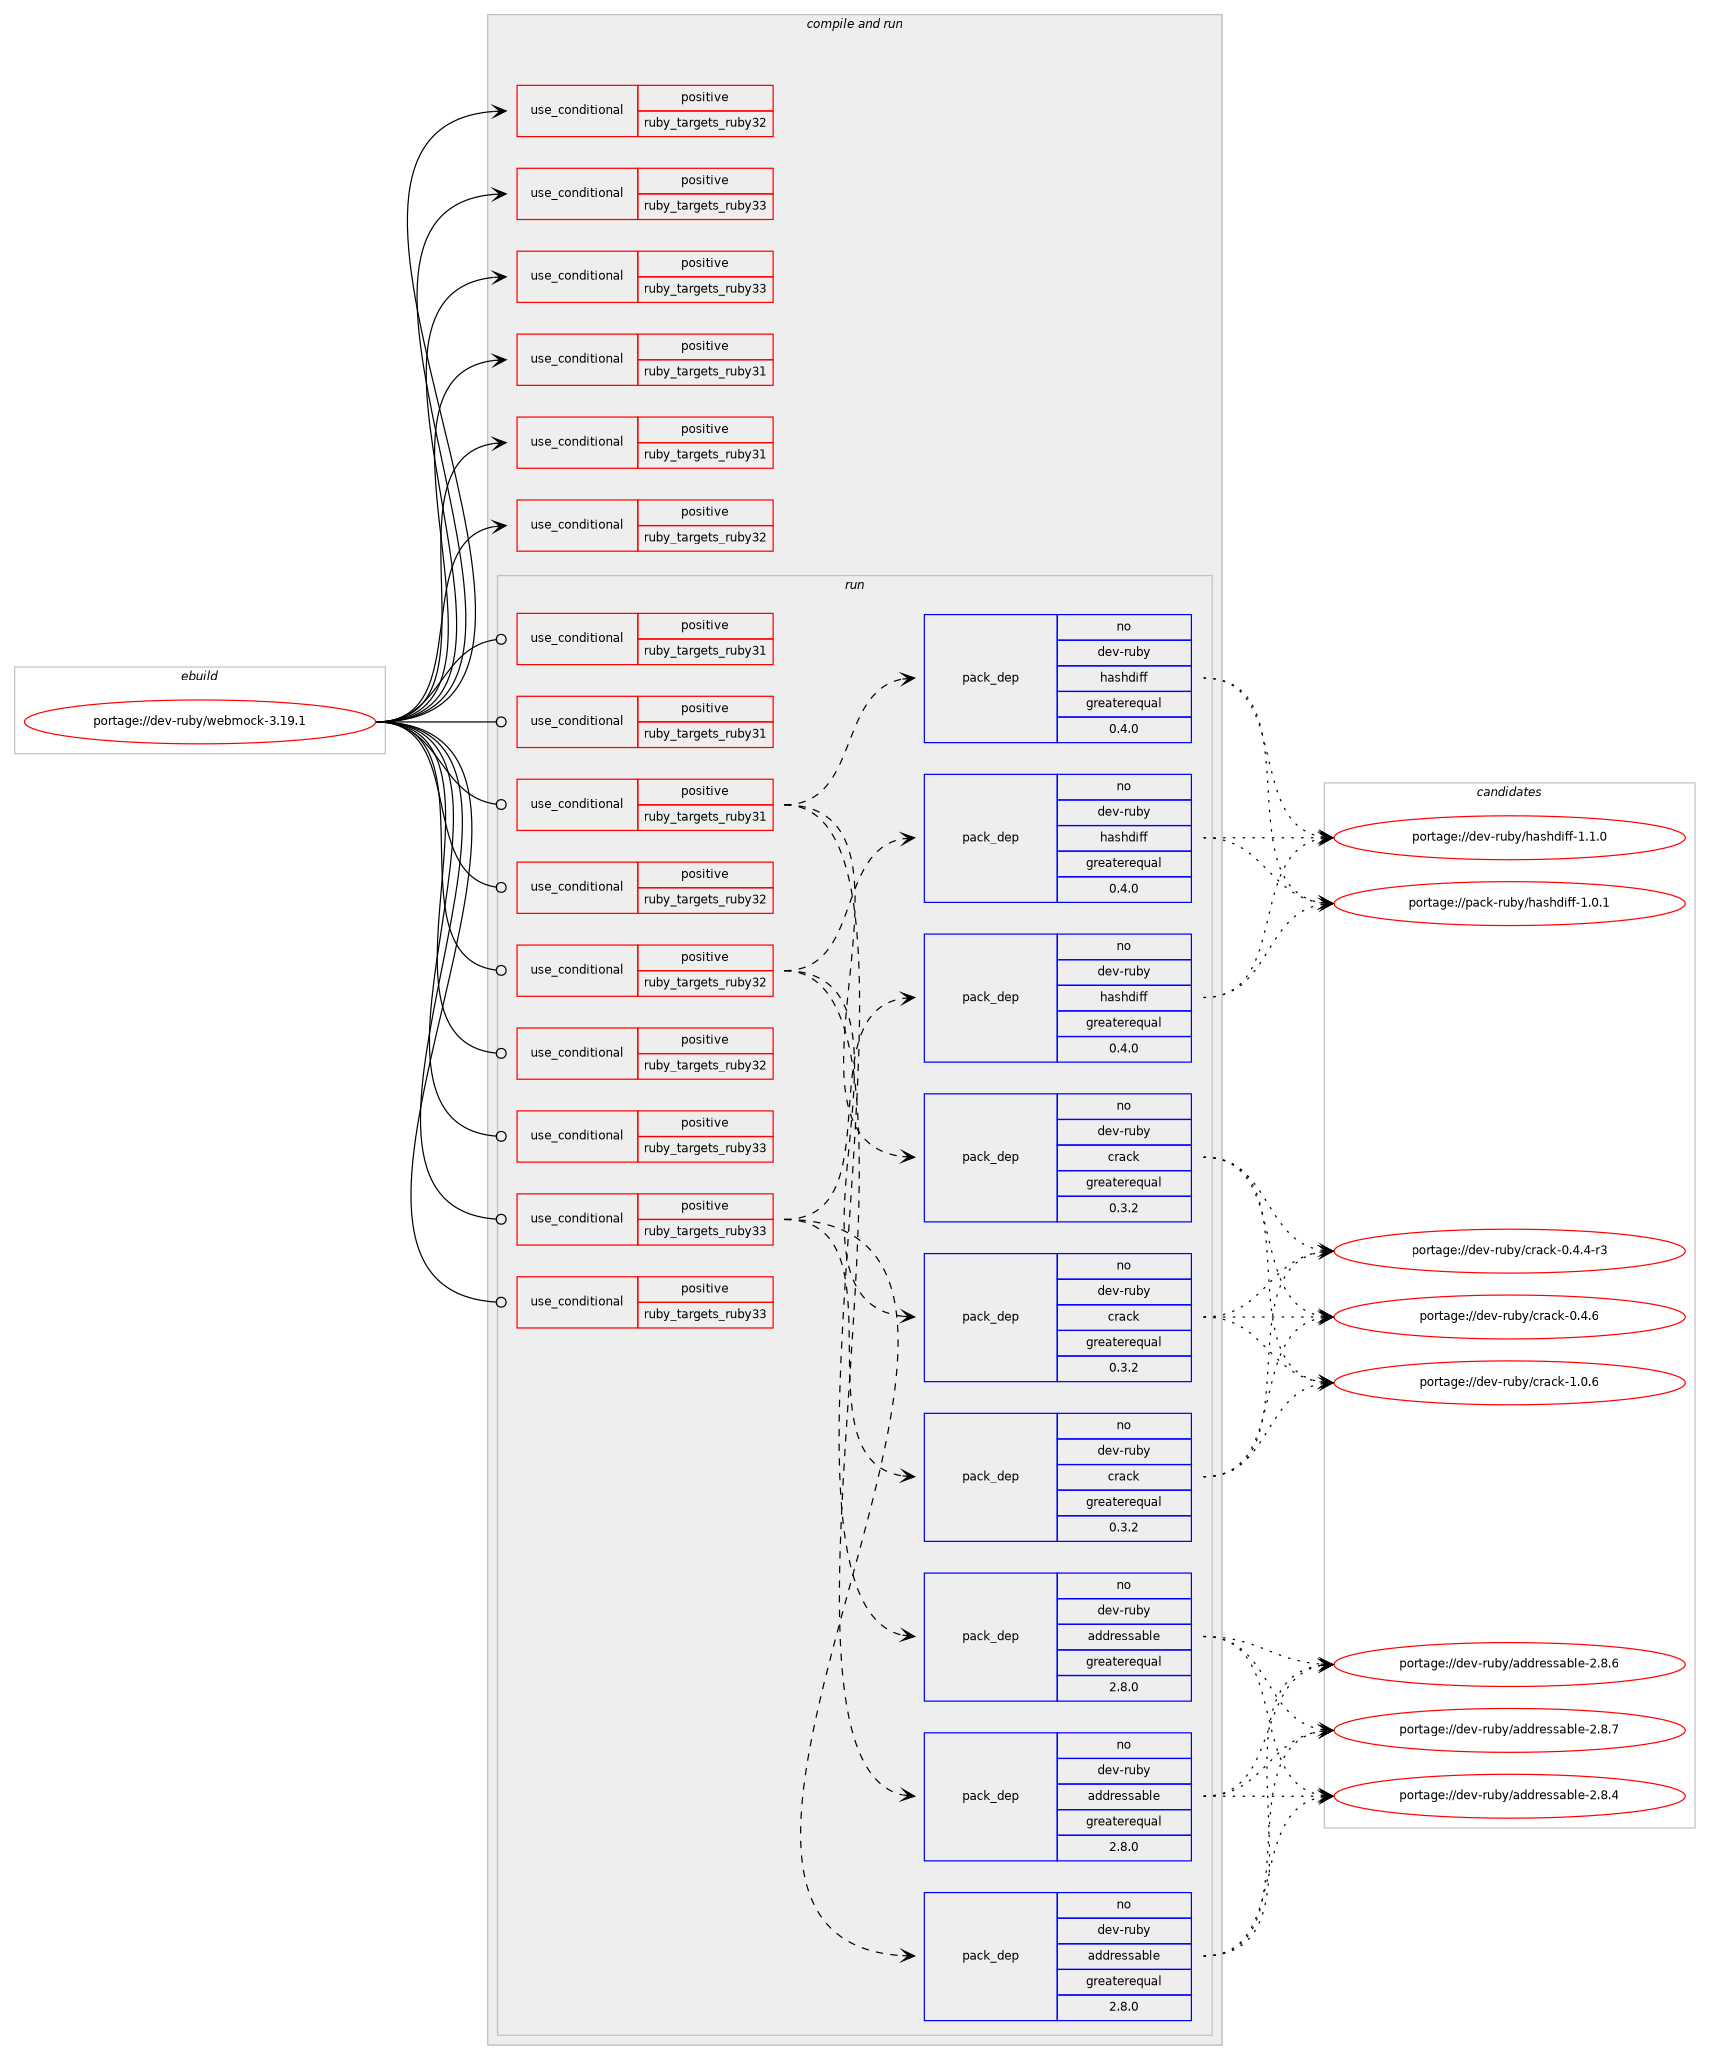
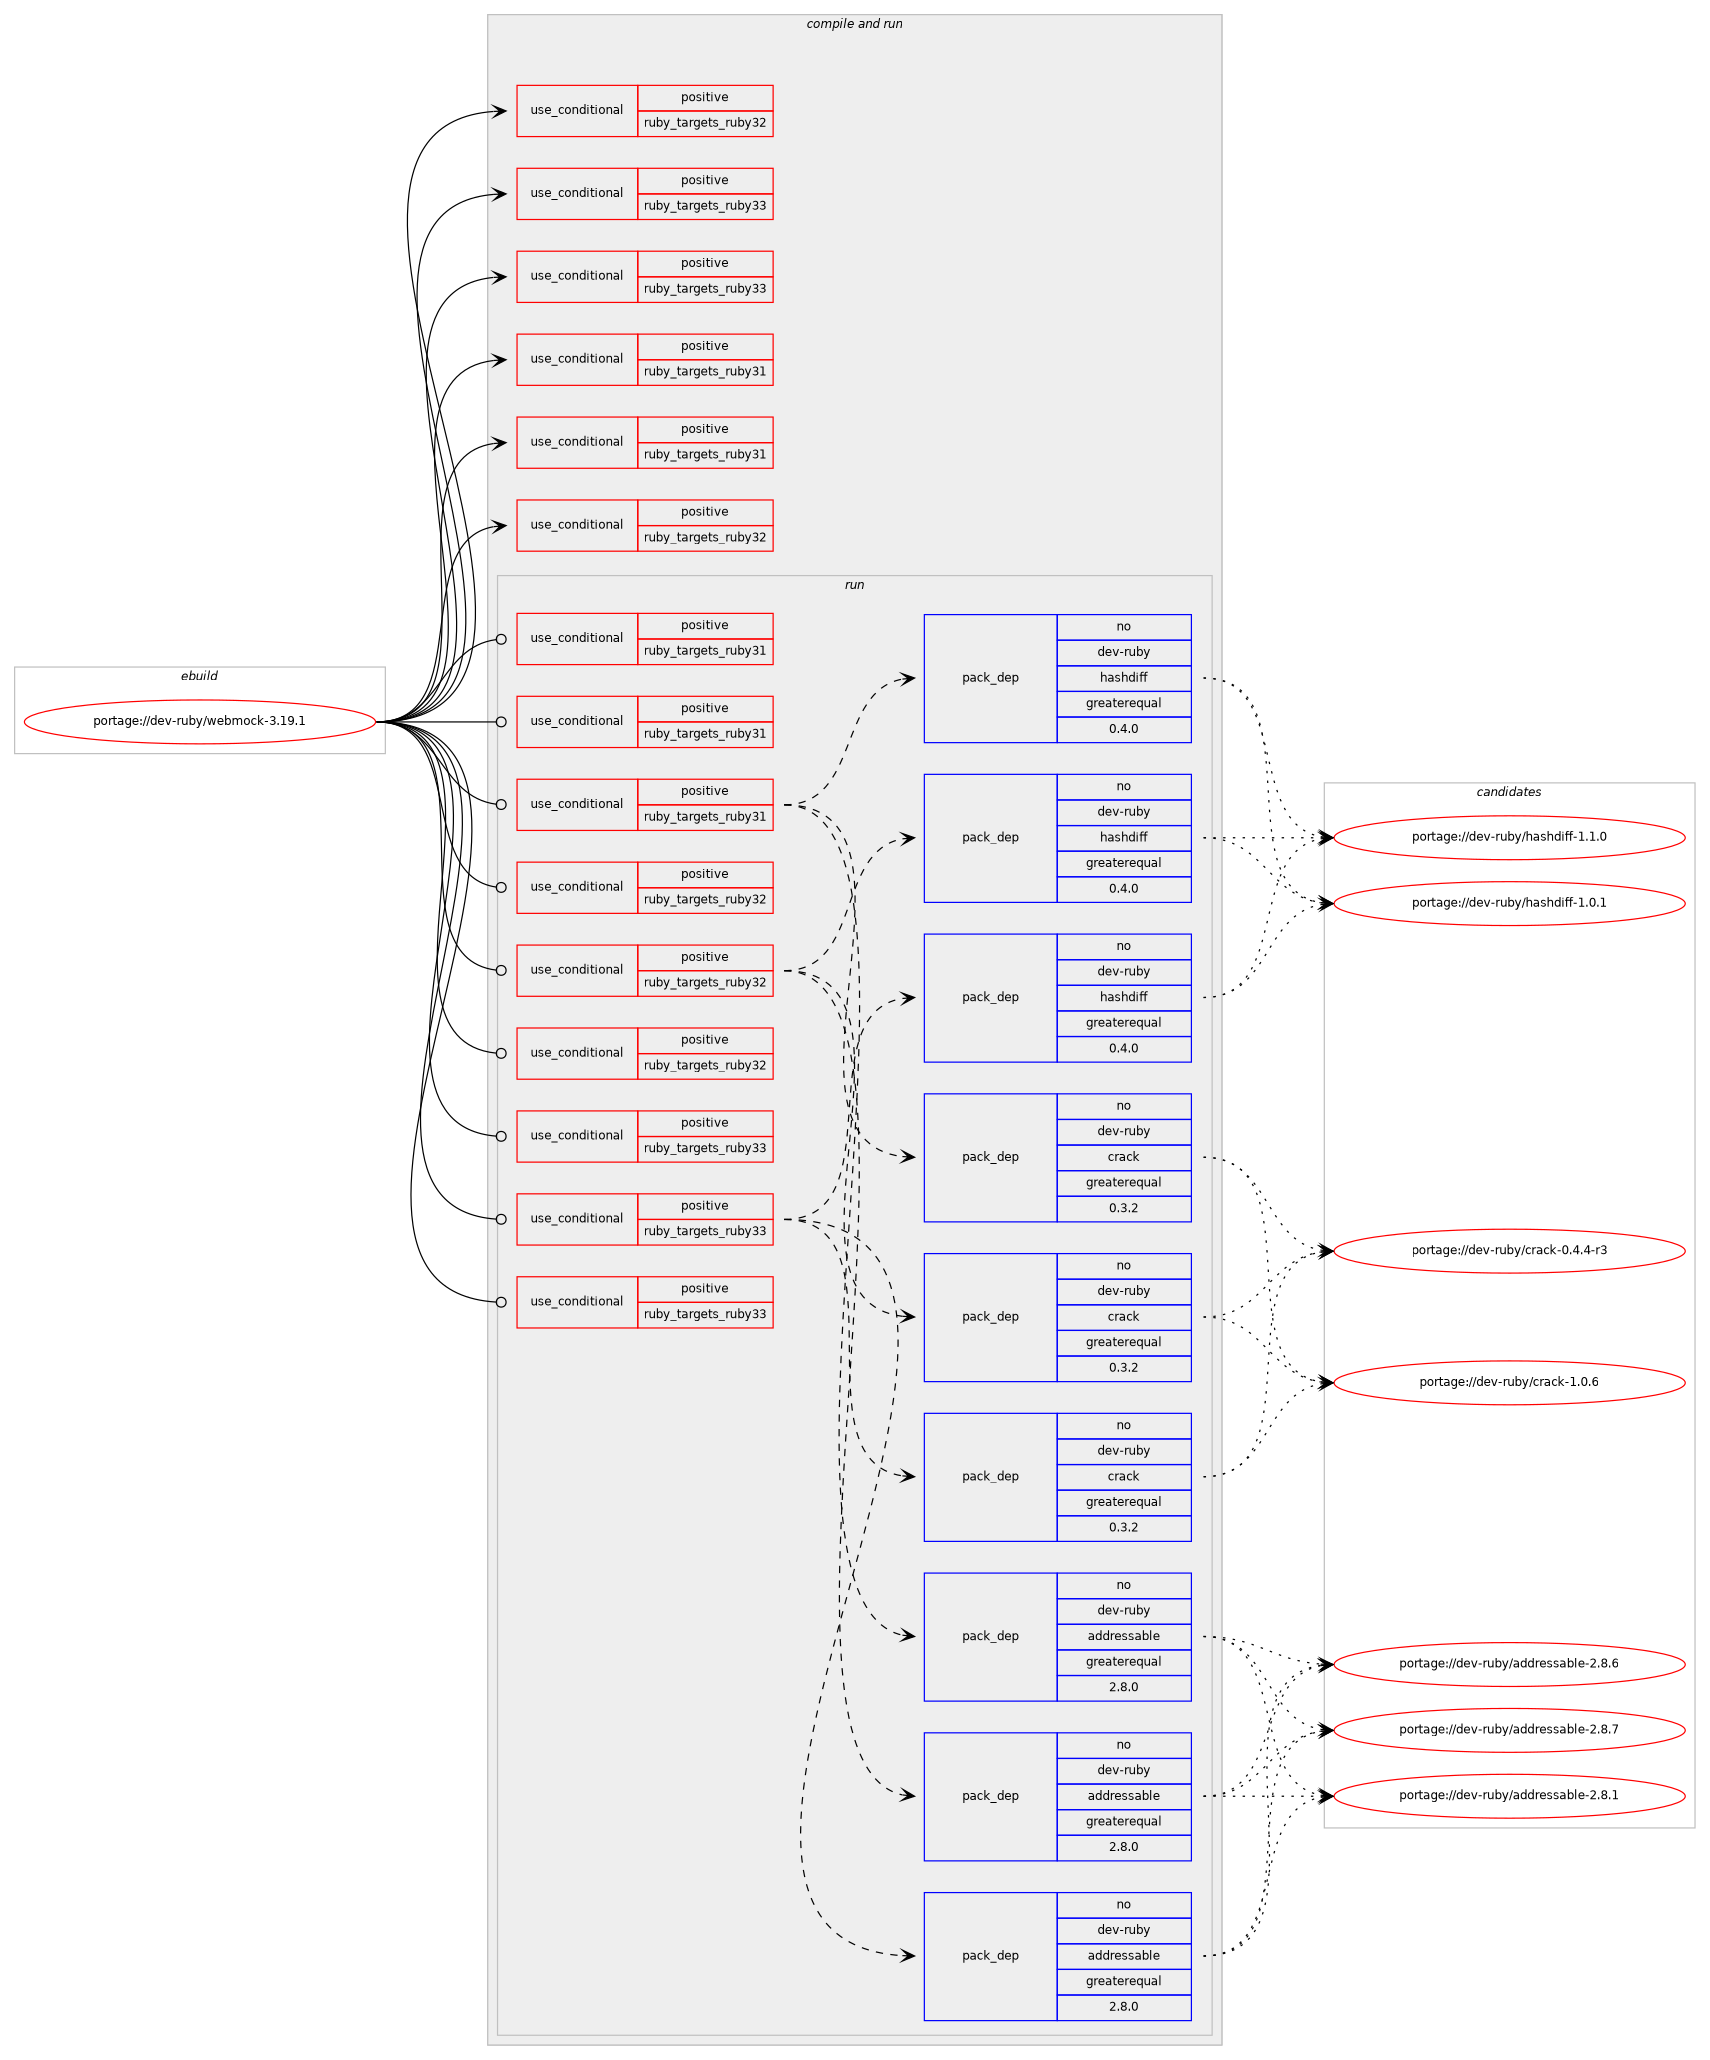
(1510, 904) -> (1510, 904)
(1510, 1317) -> none
(1510, 1796) -> (1510, 1796)
